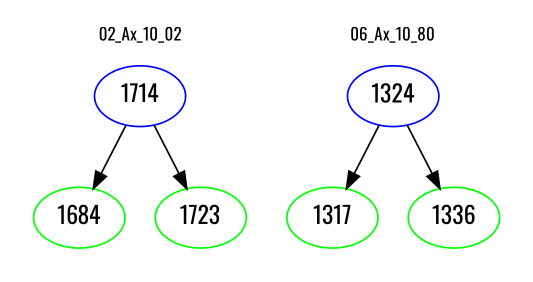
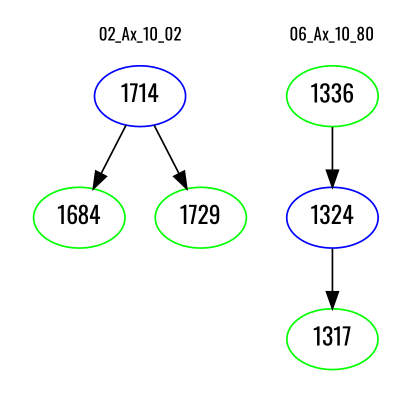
(420, 149) -> (332, 149)
(201, 218) -> (201, 218)
